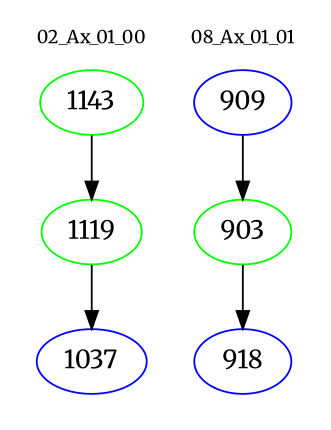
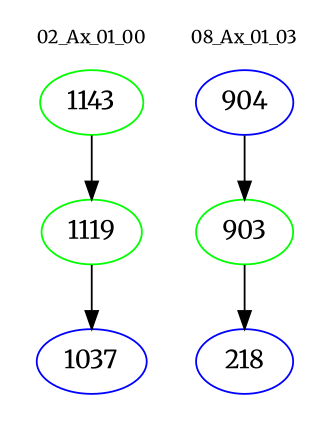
(243, 39) -> (245, 39)
(243, 103) -> (245, 103)
(243, 362) -> (245, 362)
